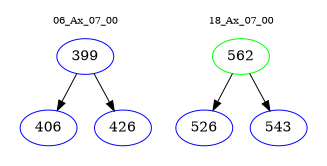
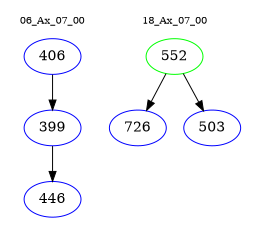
(241, 57) -> (175, 57)
(69, 88) -> (53, 87)
(123, 128) -> (53, 199)
(204, 128) -> (138, 128)
(279, 128) -> (212, 128)
